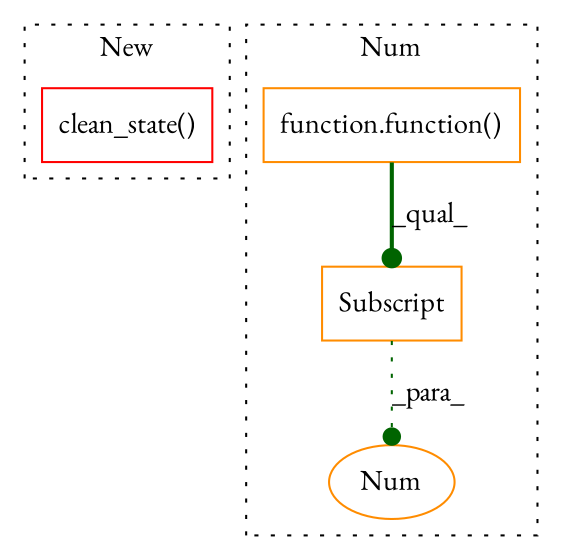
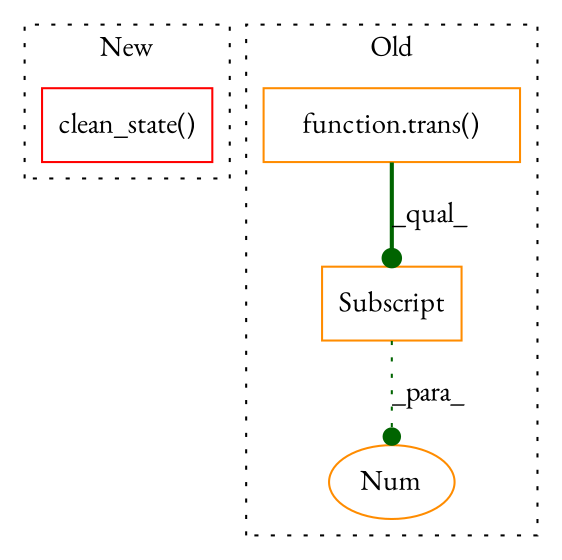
(392, 48) -> (392, 48)
(392, 125) -> (392, 125)
